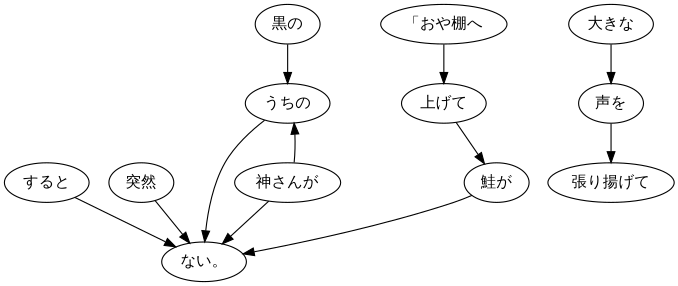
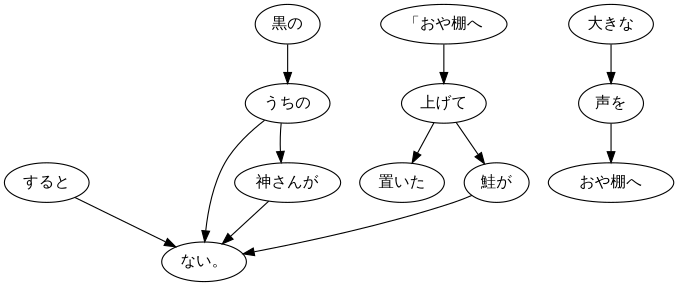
(295, 148) -> (280, 137)
(141, 183) -> none
none -> (402, 183)
(611, 183) -> (611, 183)
